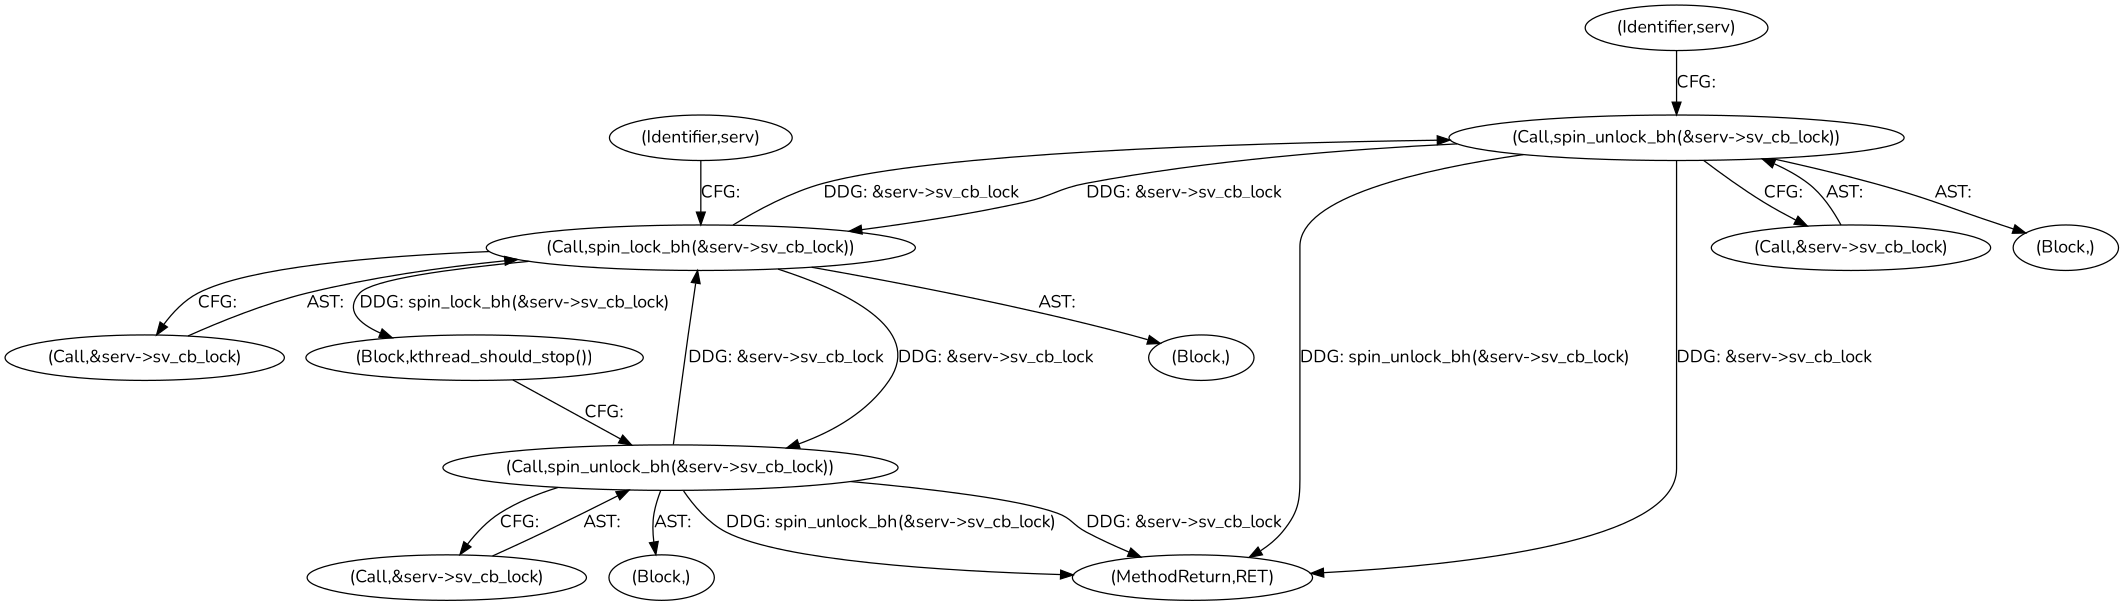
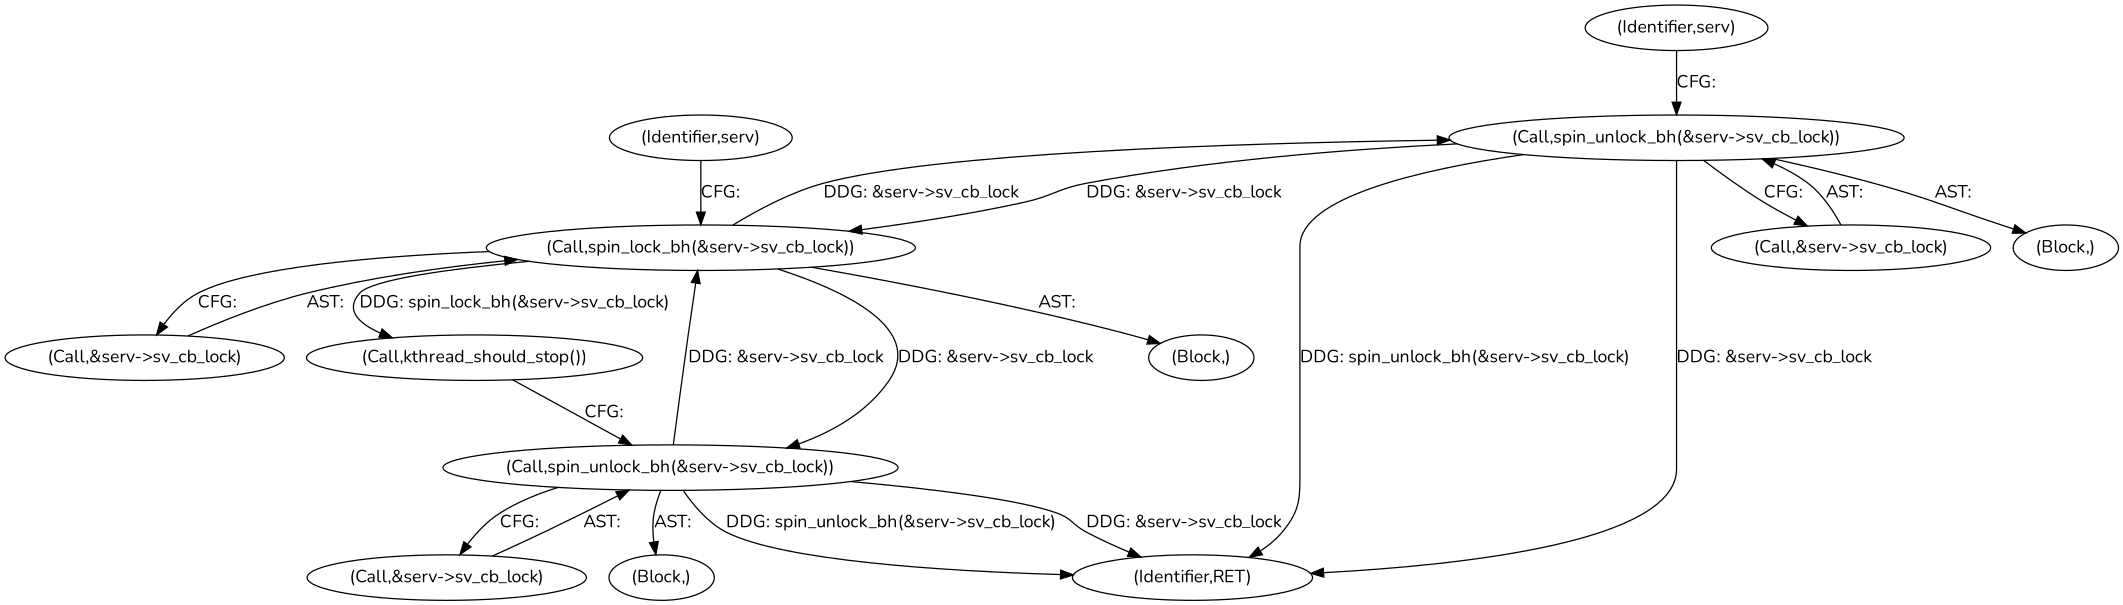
(475, 358) -> (475, 358)
(1192, 578) -> (1192, 578)
